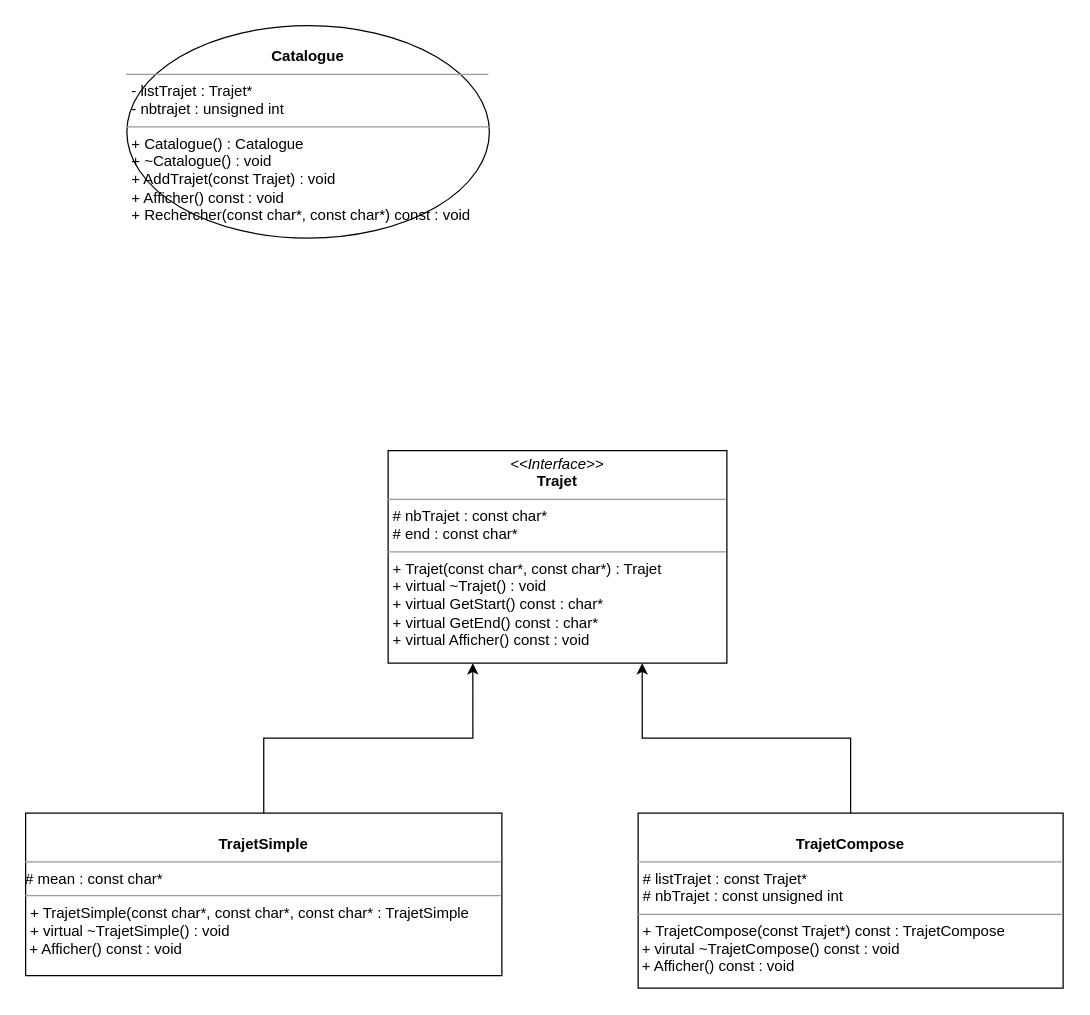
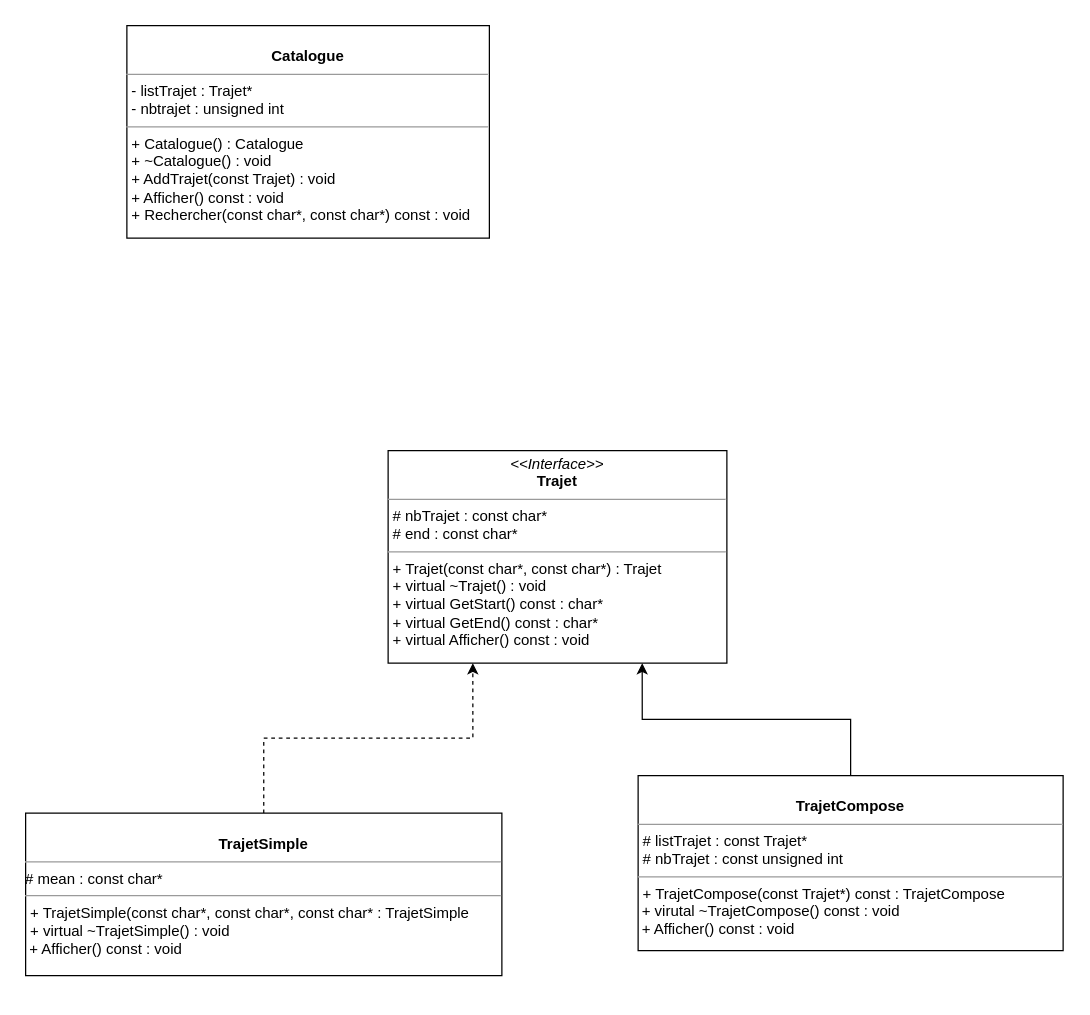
(308, 132) -> (308, 132)
(366, 738) -> (366, 738)
(851, 901) -> (851, 863)
